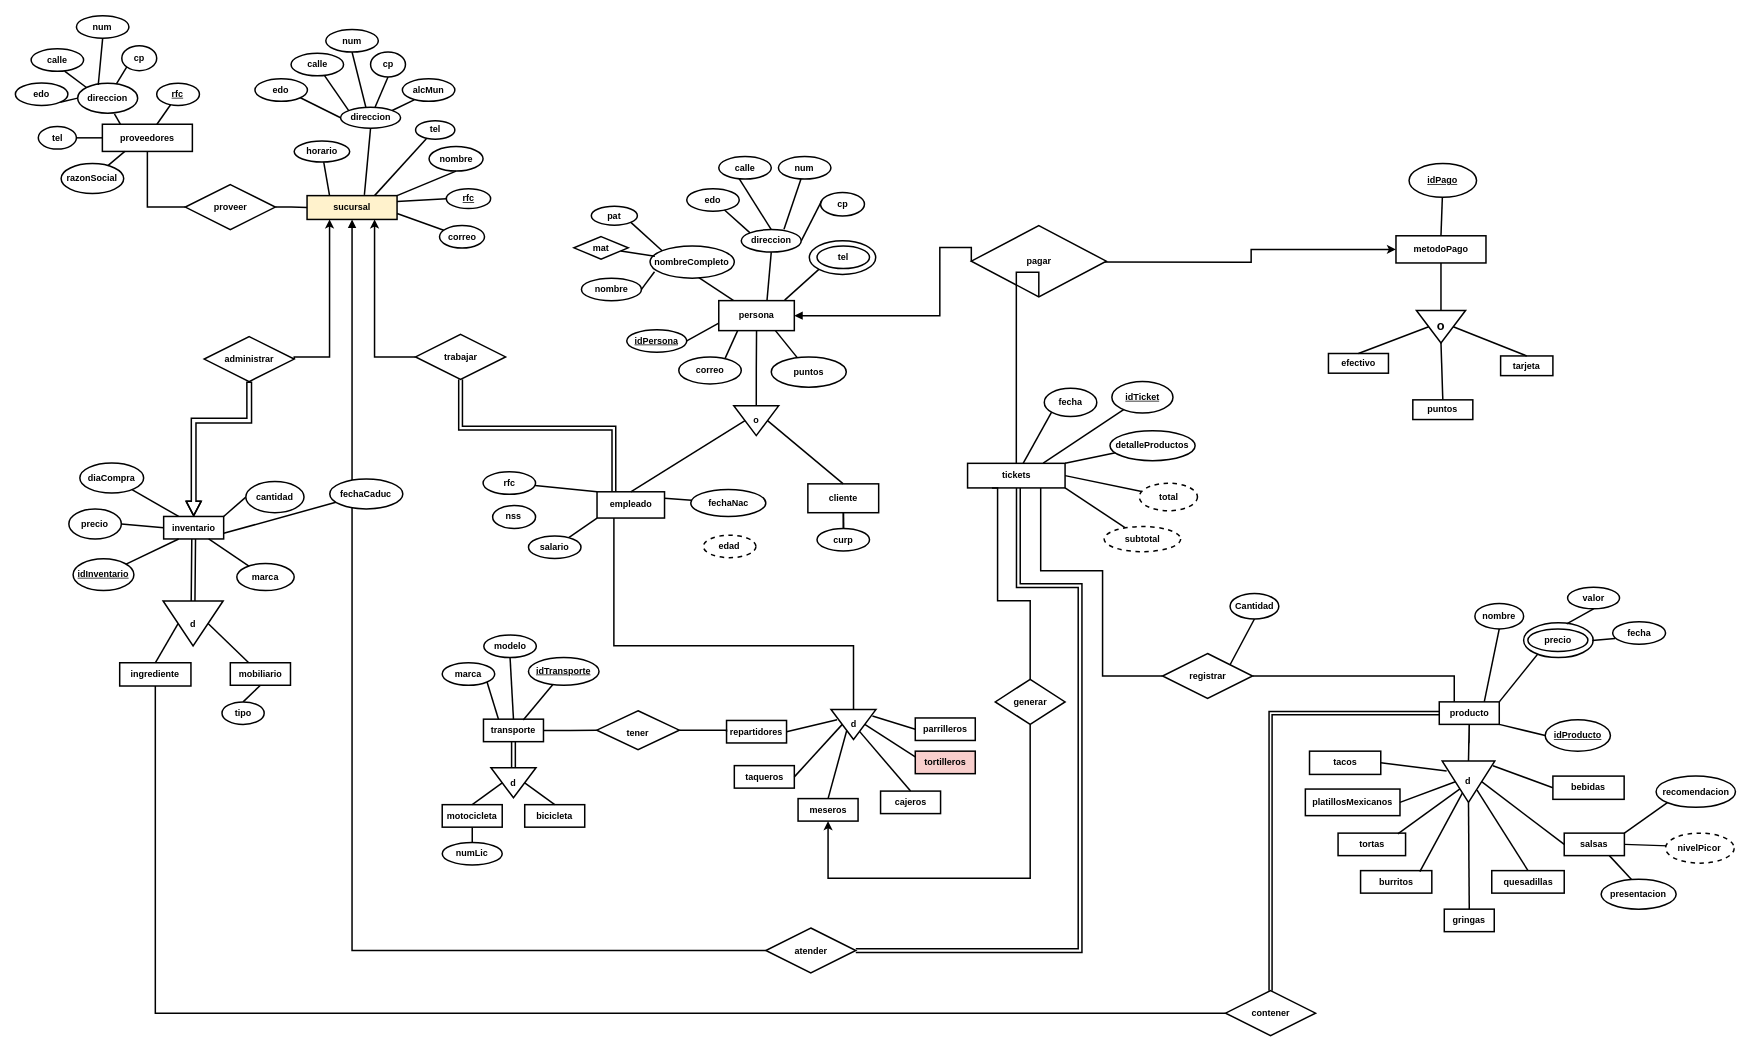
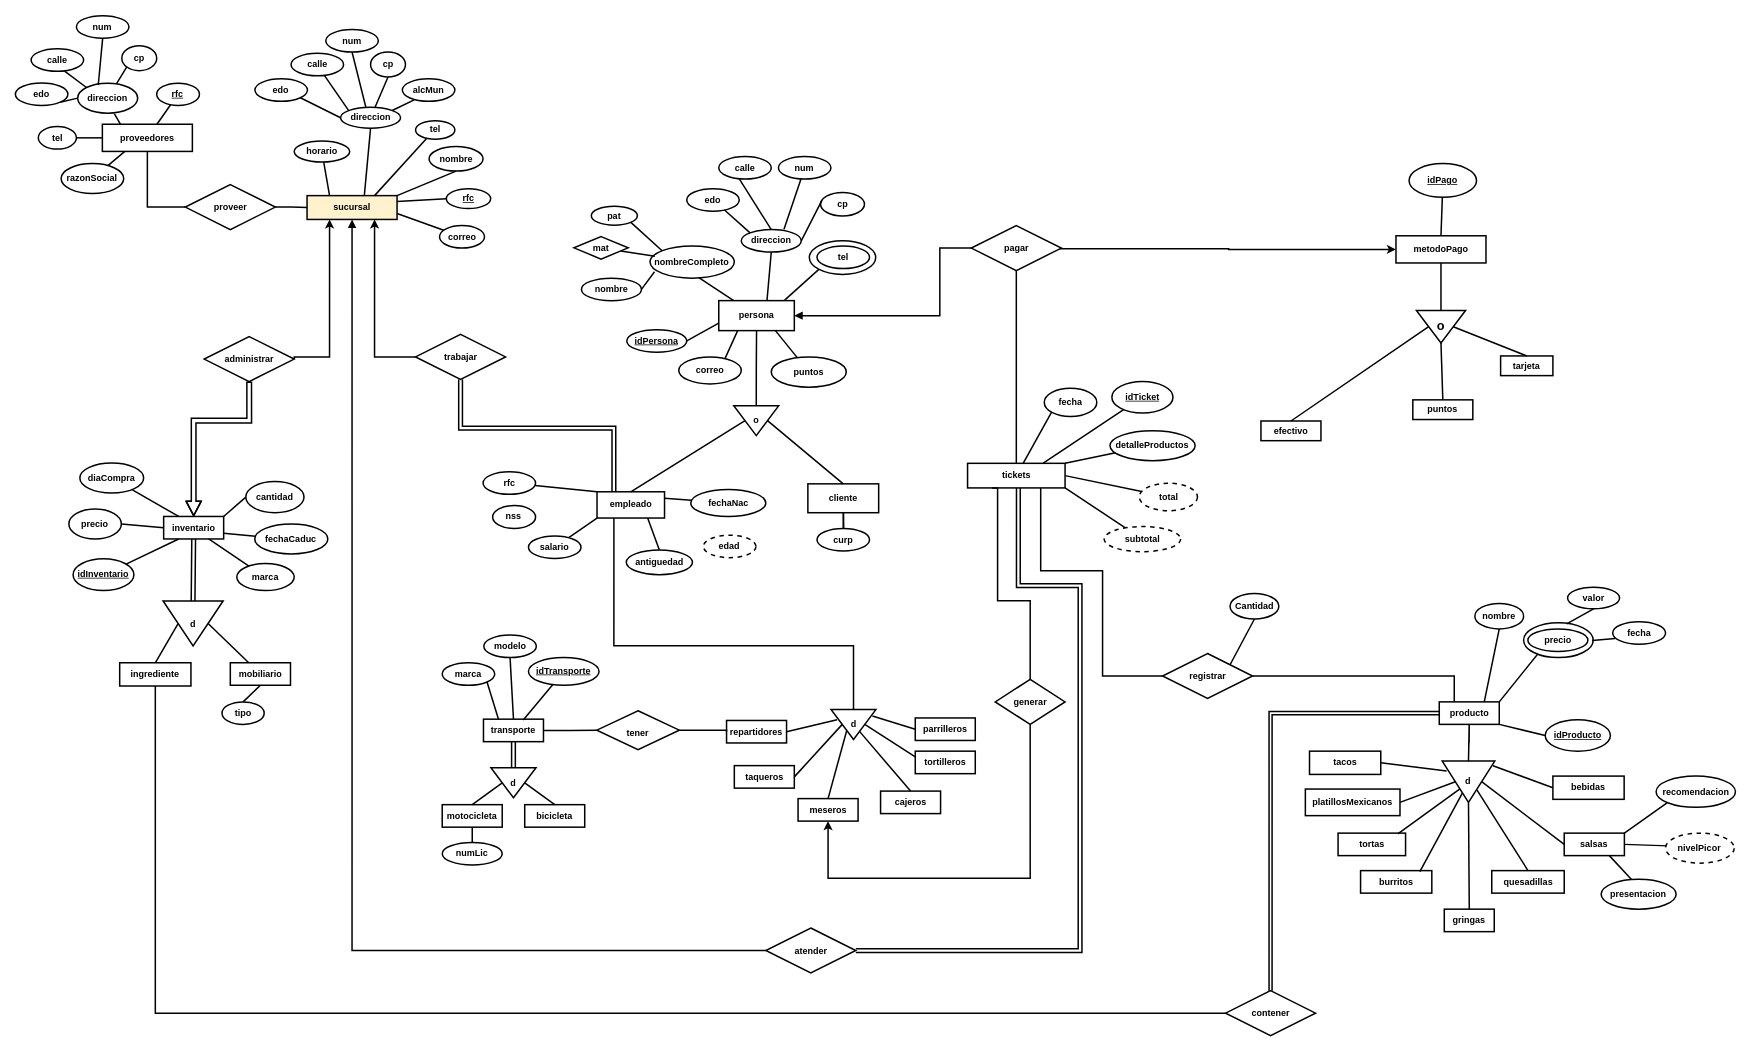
(1039, 261) -> (1016, 248)
(1358, 363) -> (1291, 431)
(366, 494) -> (291, 539)
none -> (654, 534)
none -> (659, 562)
(945, 762) -> (945, 762)
